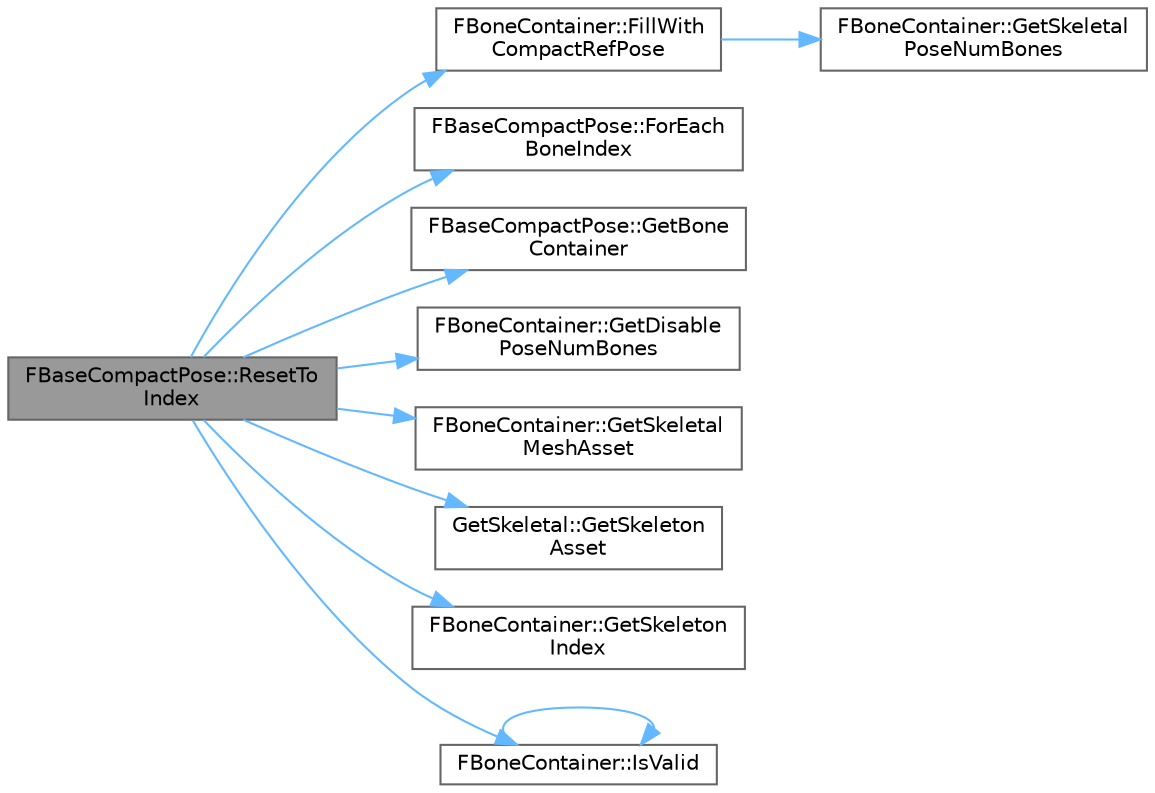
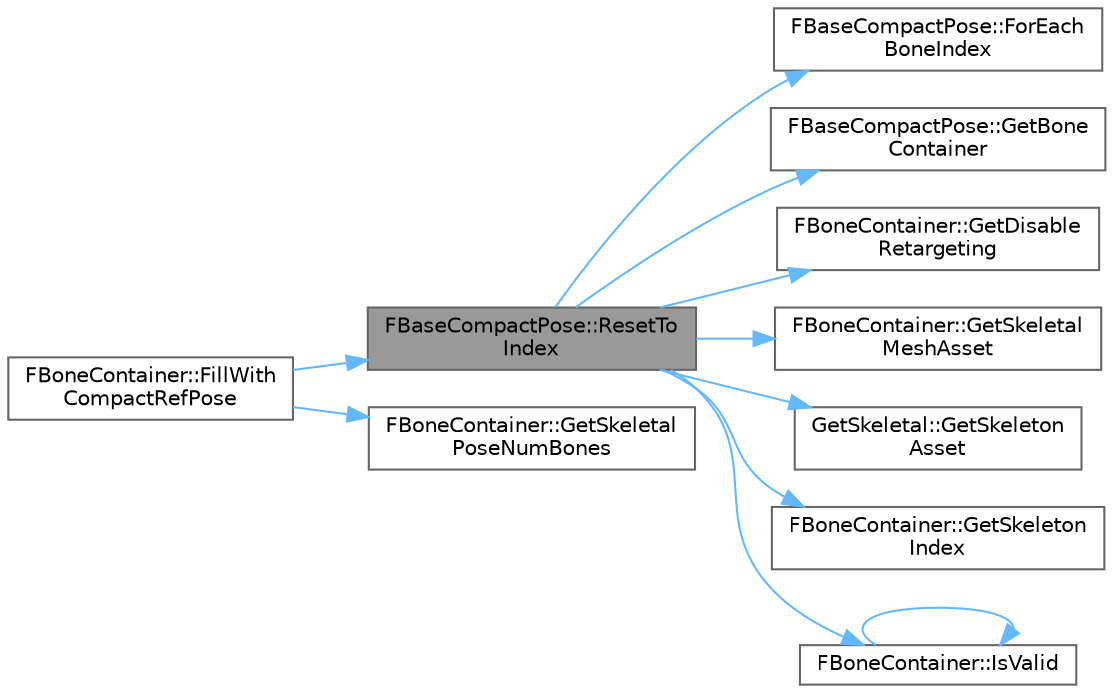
(292, 204) -> (320, 366)
(579, 339) -> (938, 239)
